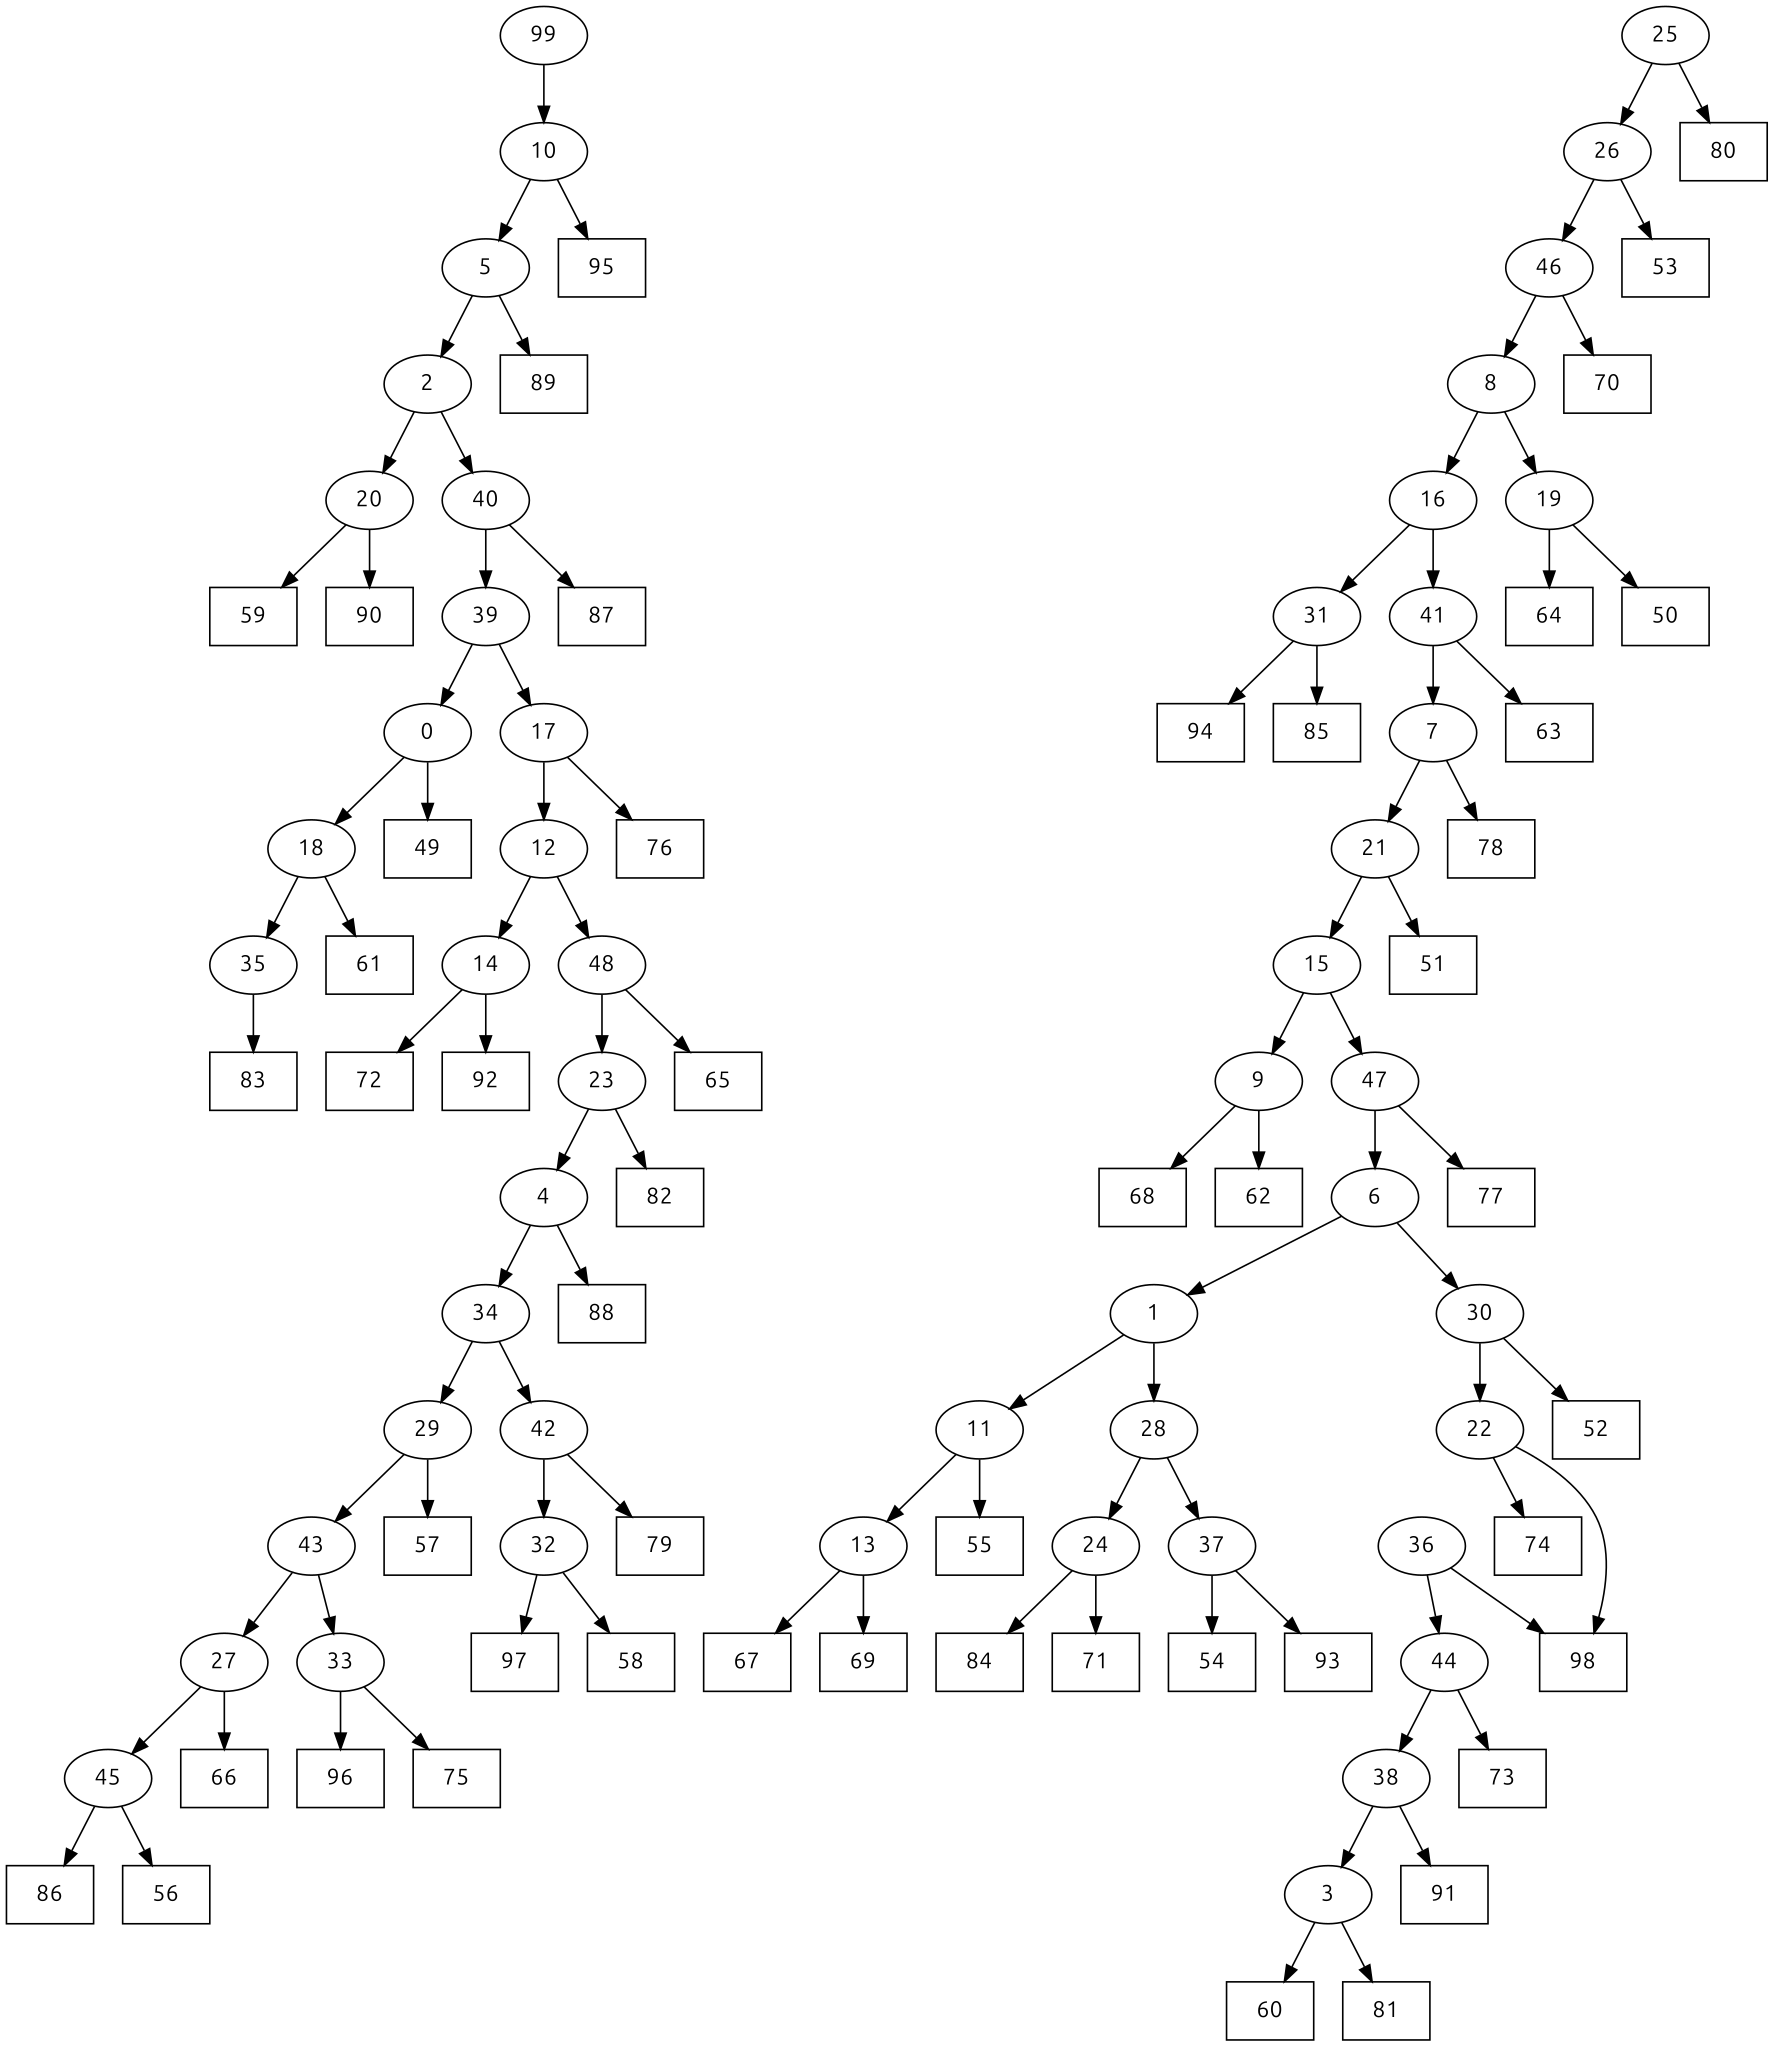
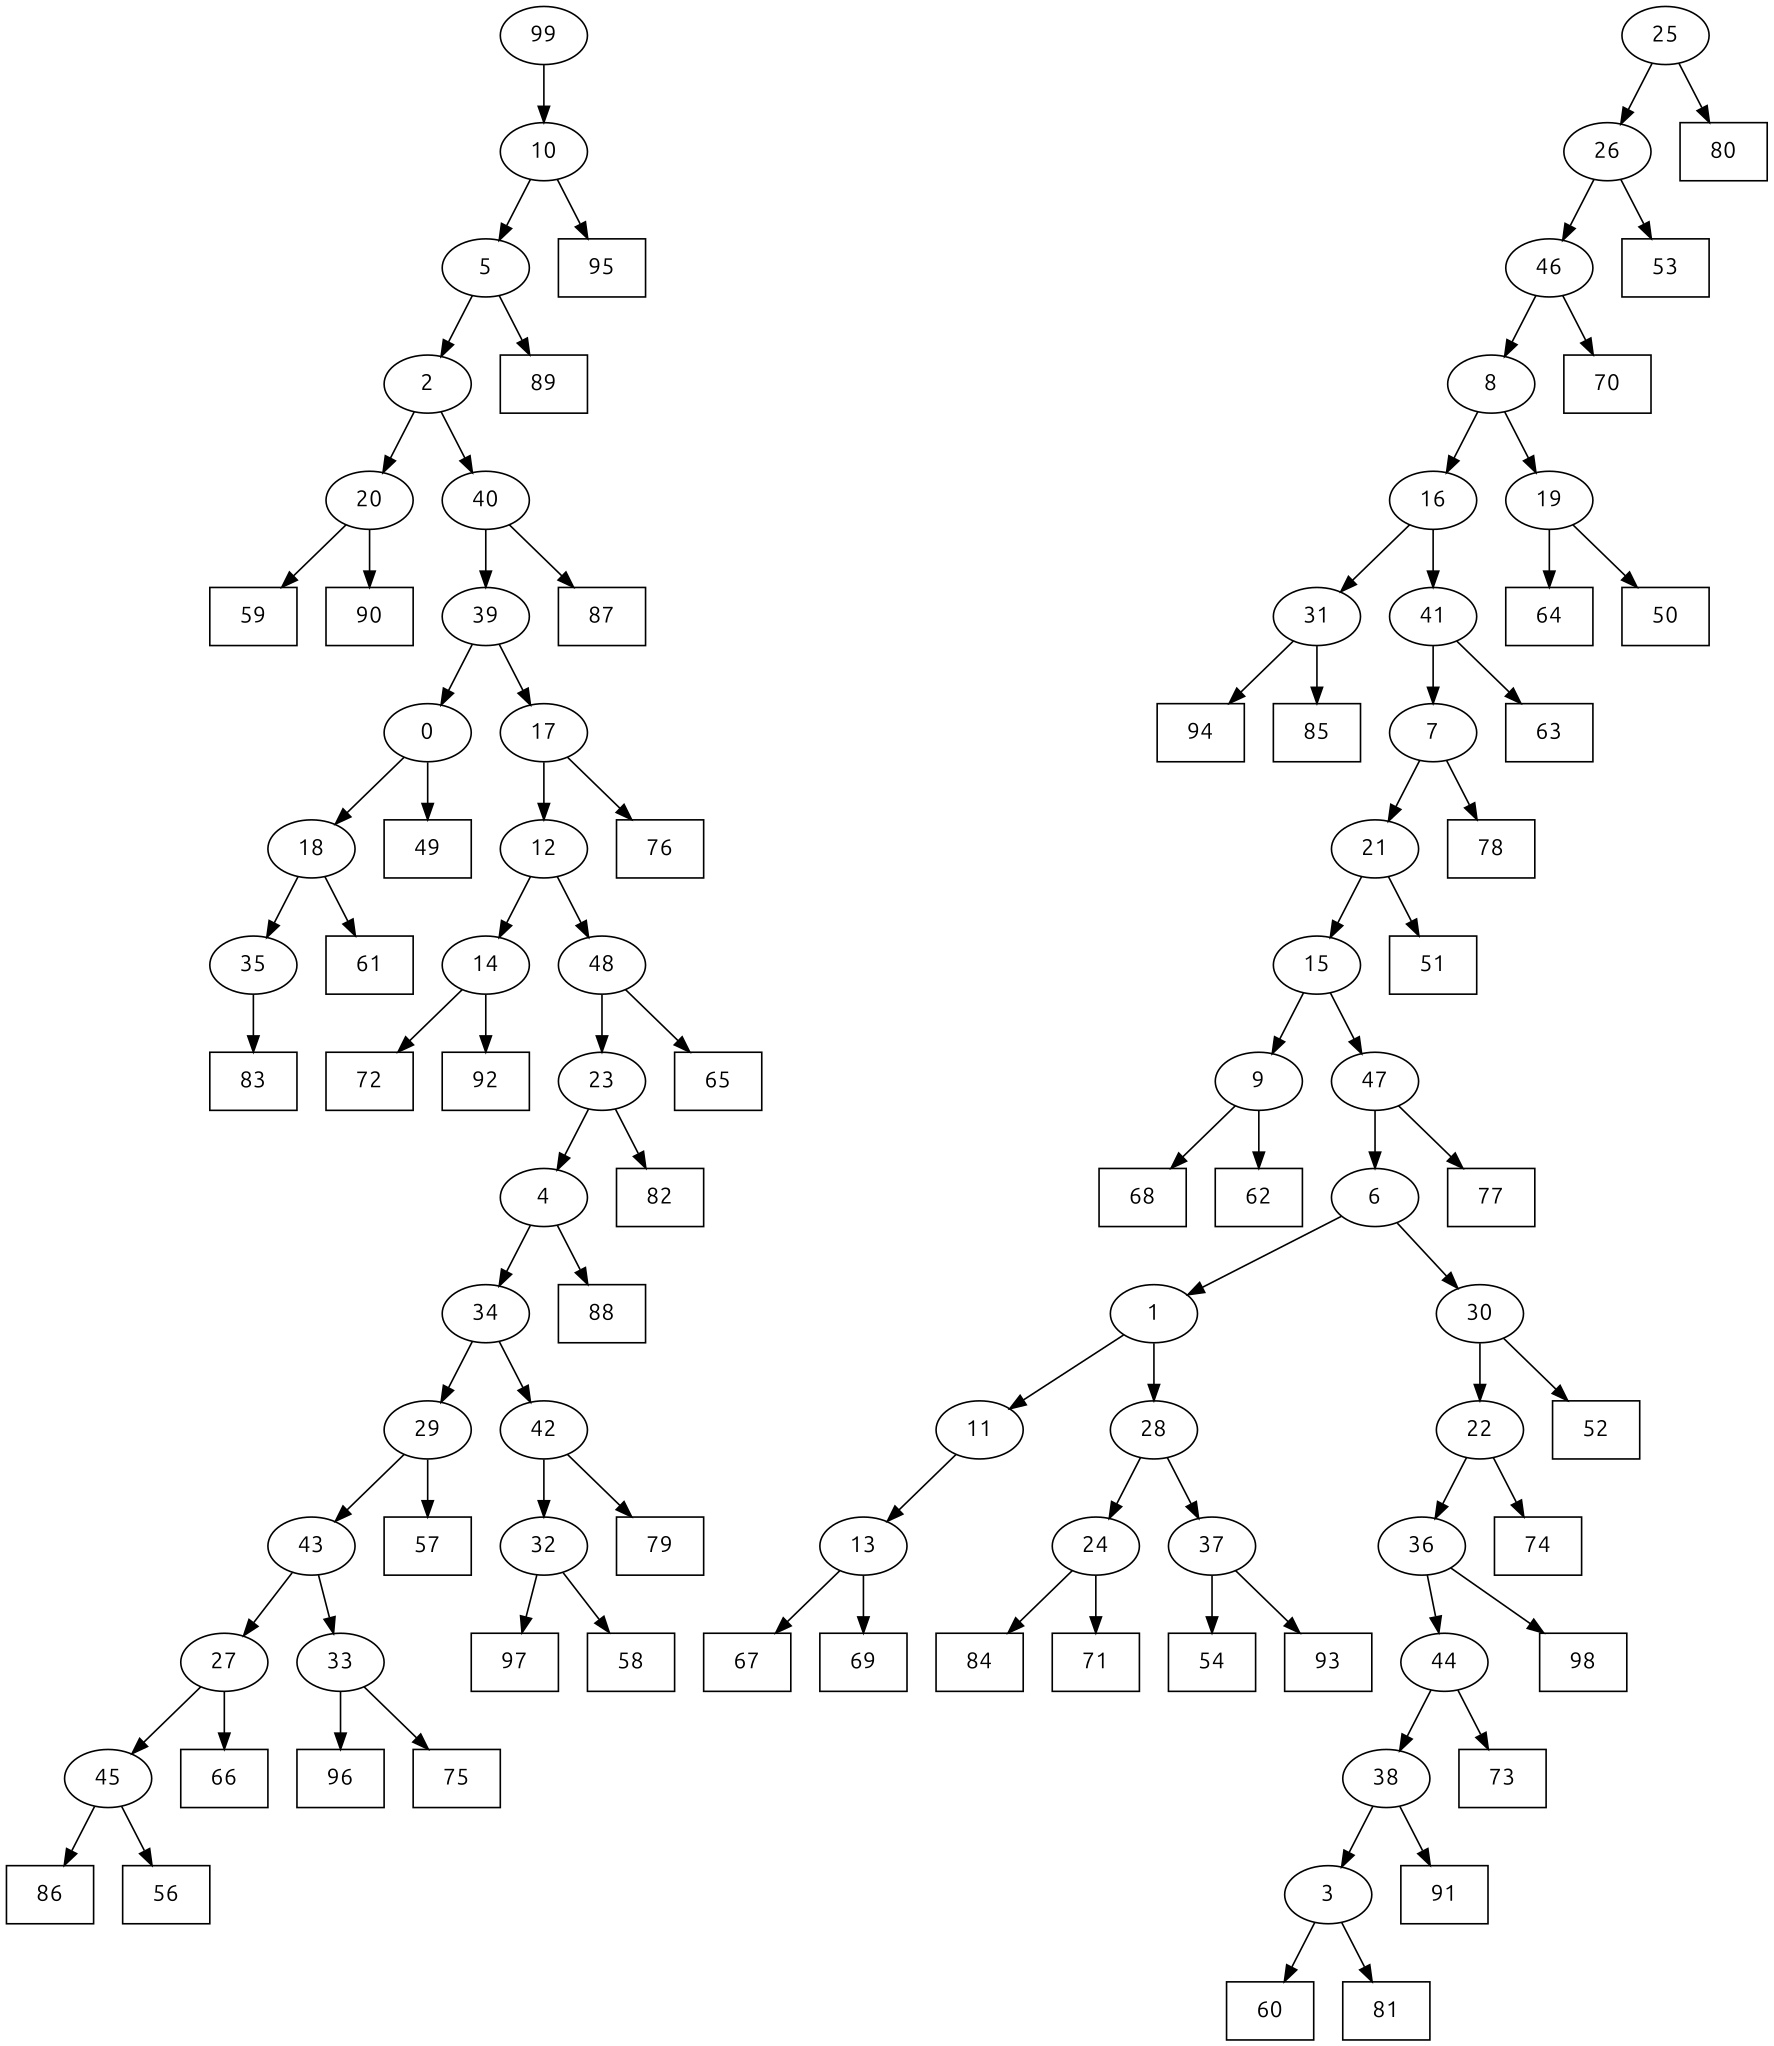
(1595, 1514) -> (1455, 1481)
(980, 1546) -> none
